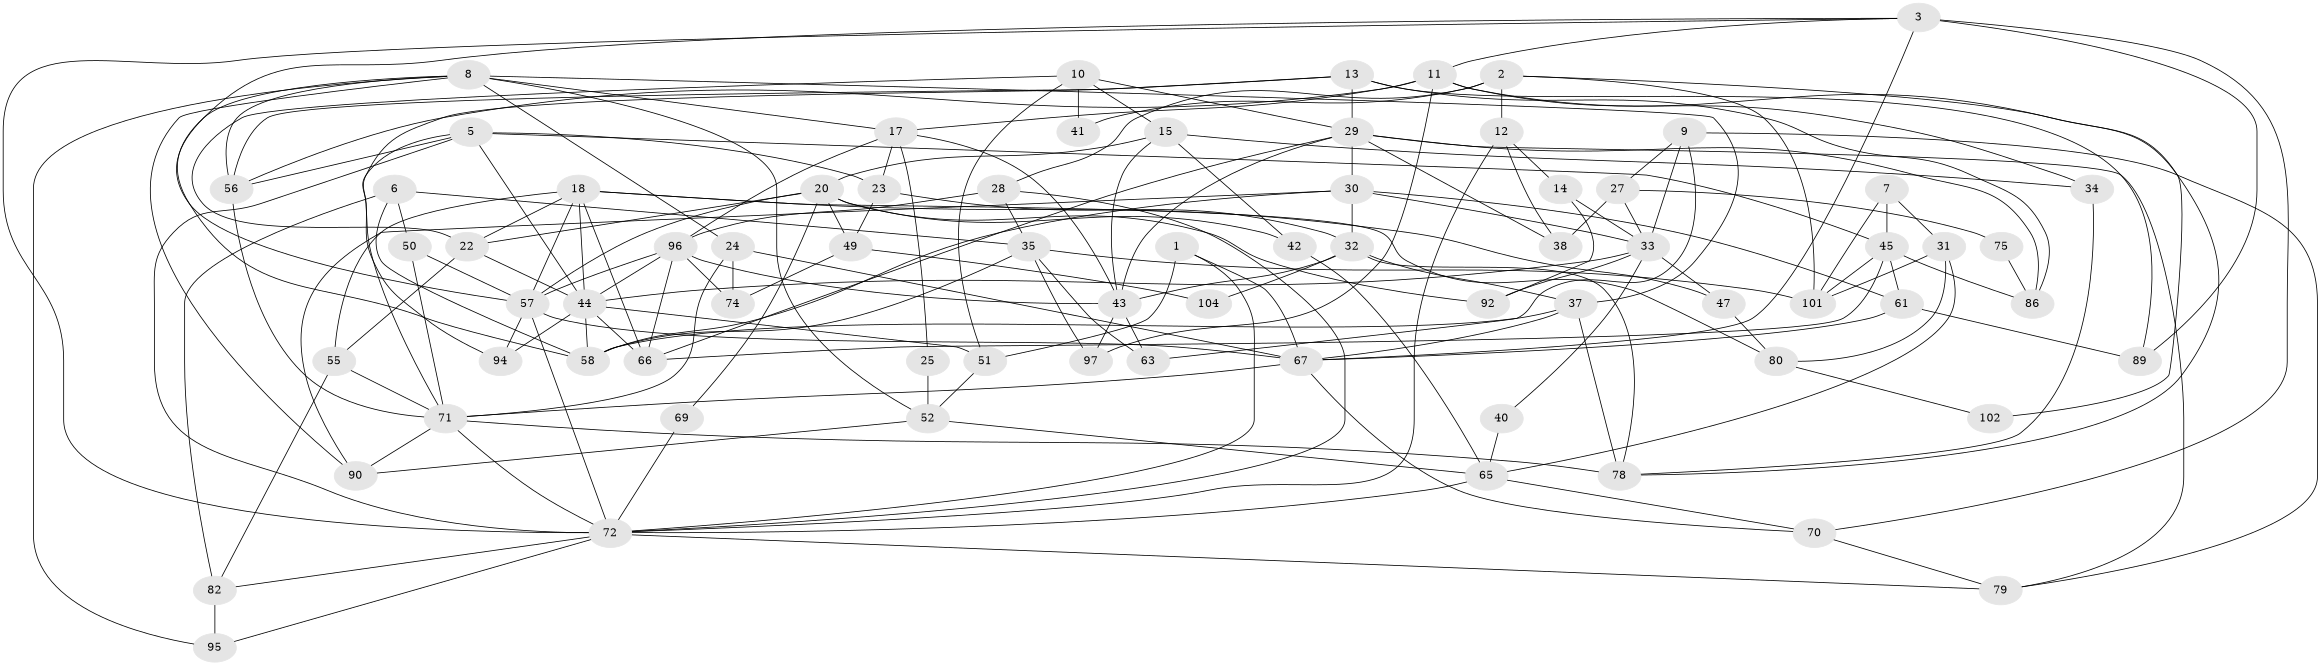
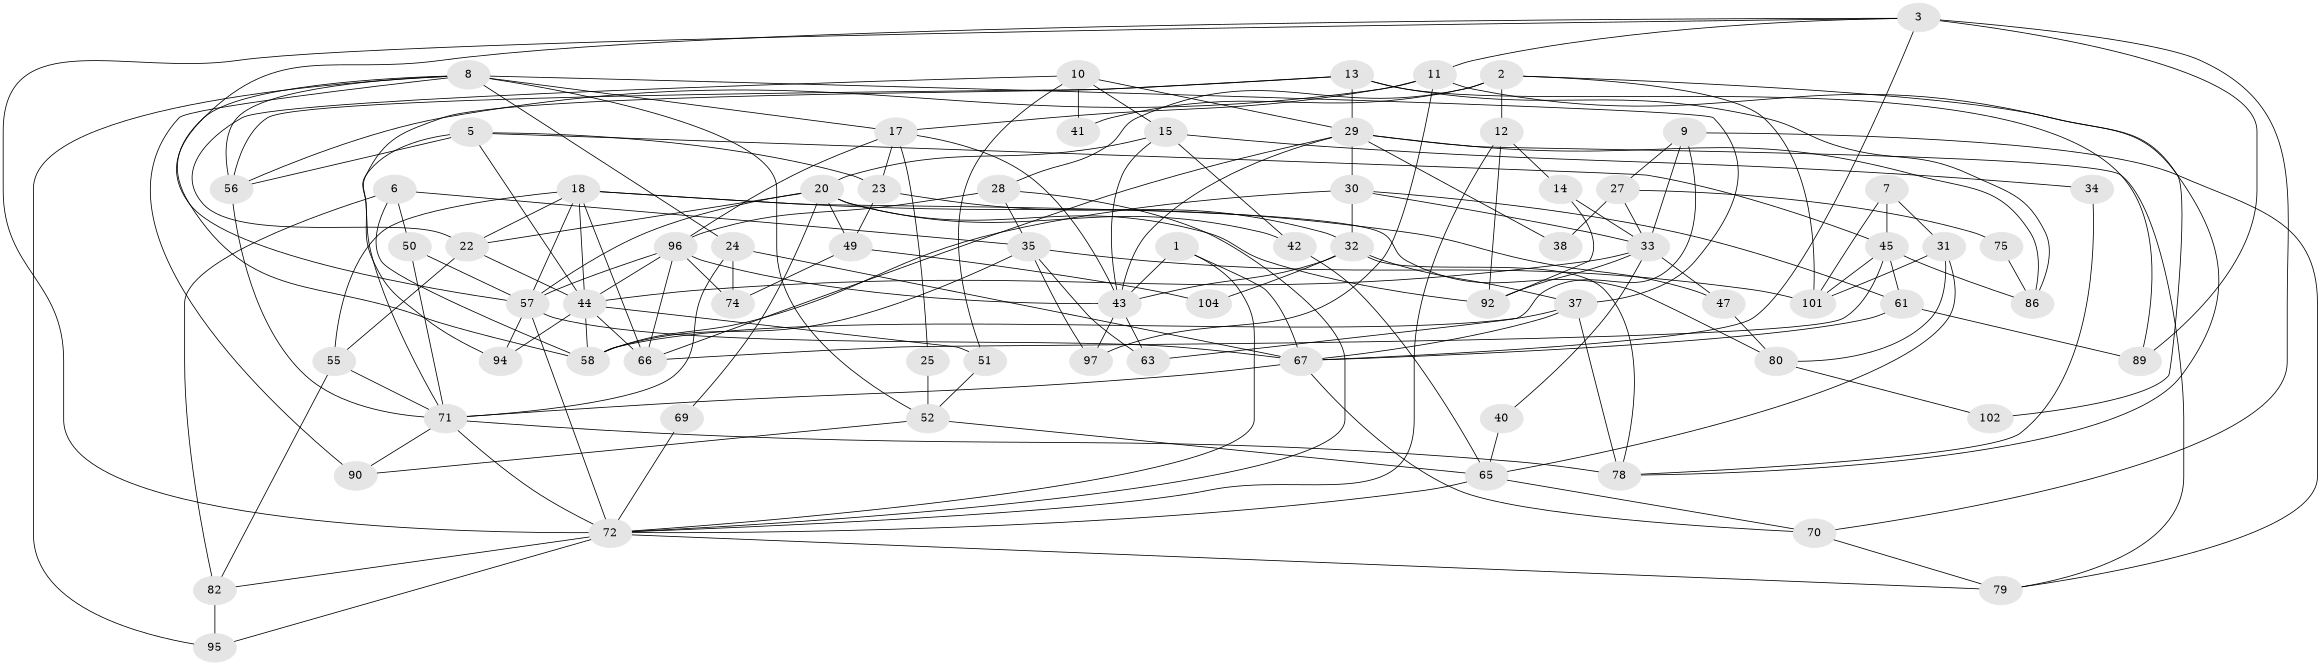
(1767, 109) -> none
(1526, 191) -> (1495, 222)
(750, 216) -> none
(1114, 331) -> (1148, 275)
(160, 397) -> none
